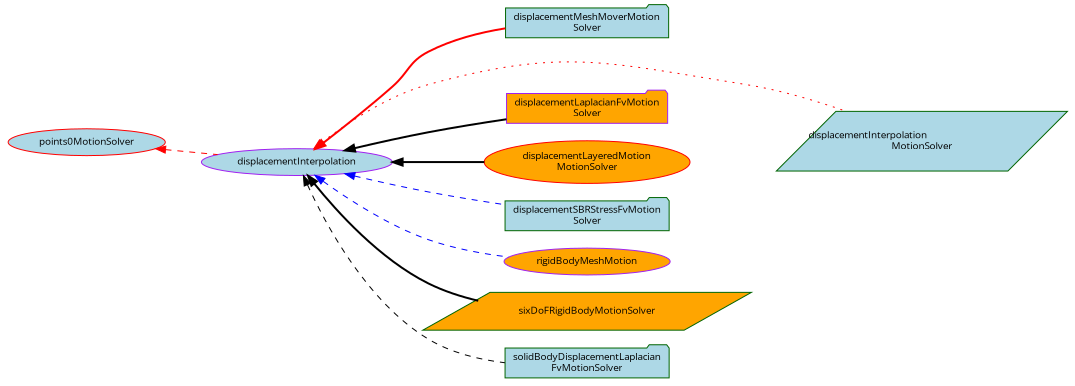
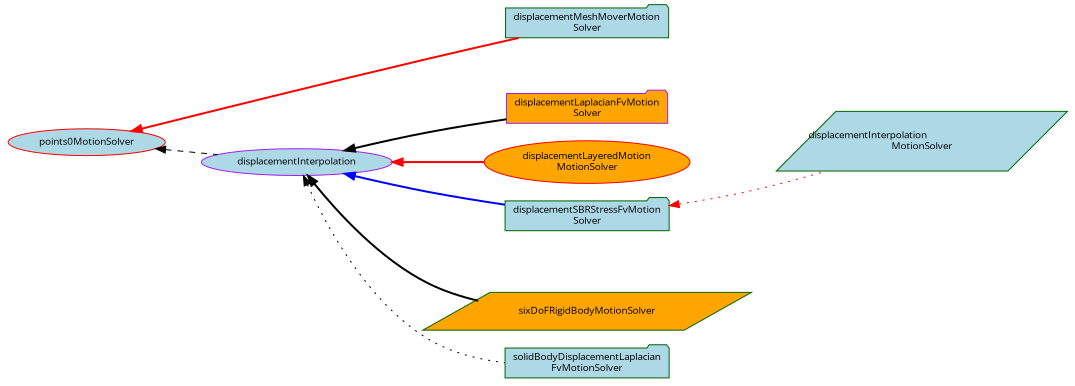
(578, 62) -> (753, 190)
(407, 71) -> (330, 82)
(192, 152) -> (192, 152)
(444, 162) -> (444, 162)
(429, 192) -> (429, 192)
(587, 262) -> none
(383, 302) -> (383, 302)
